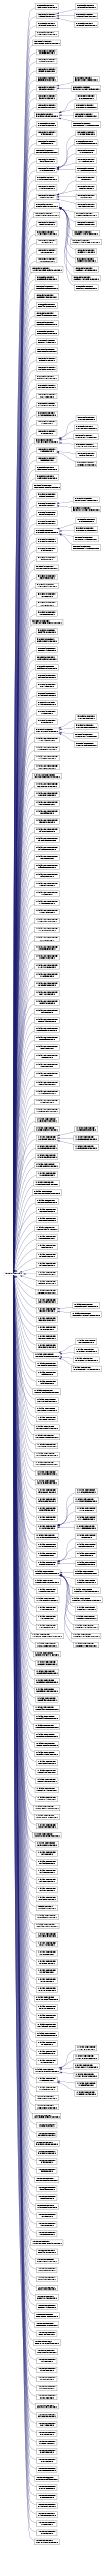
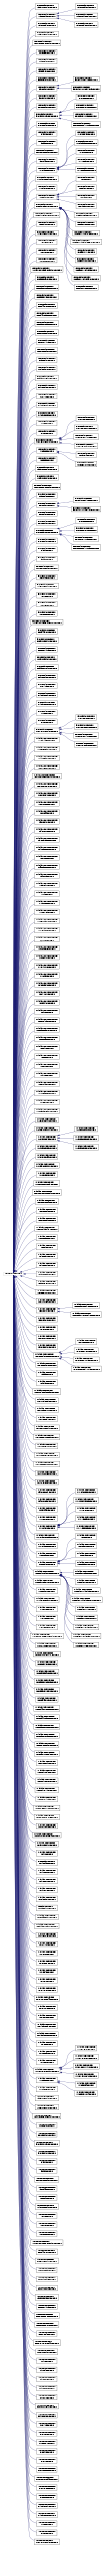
(47, 1862) -> (47, 1862)
(47, 2297) -> (47, 2297)
